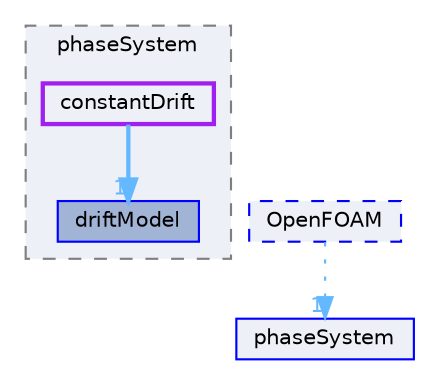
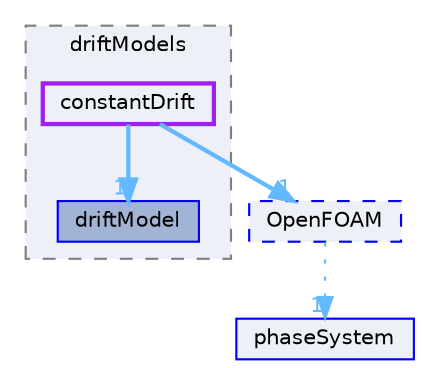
(128, 46) -> (128, 46)
none -> (217, 157)
